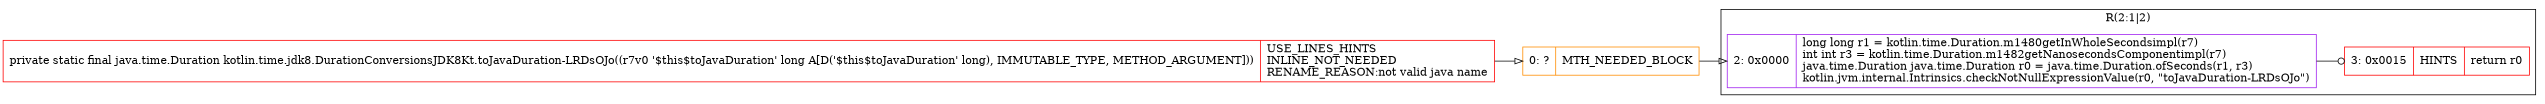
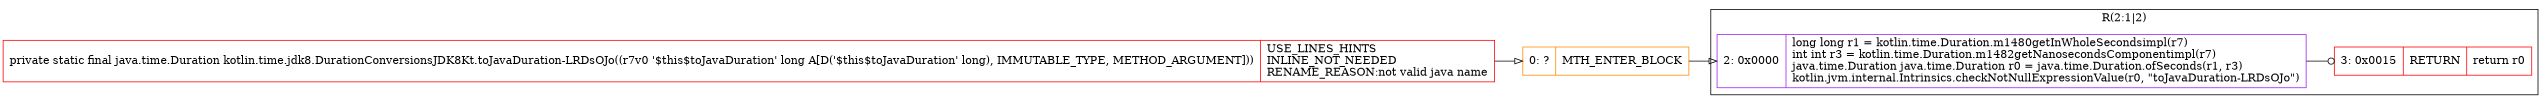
(1627, 61) -> (1622, 61)
(2439, 61) -> (2435, 61)
